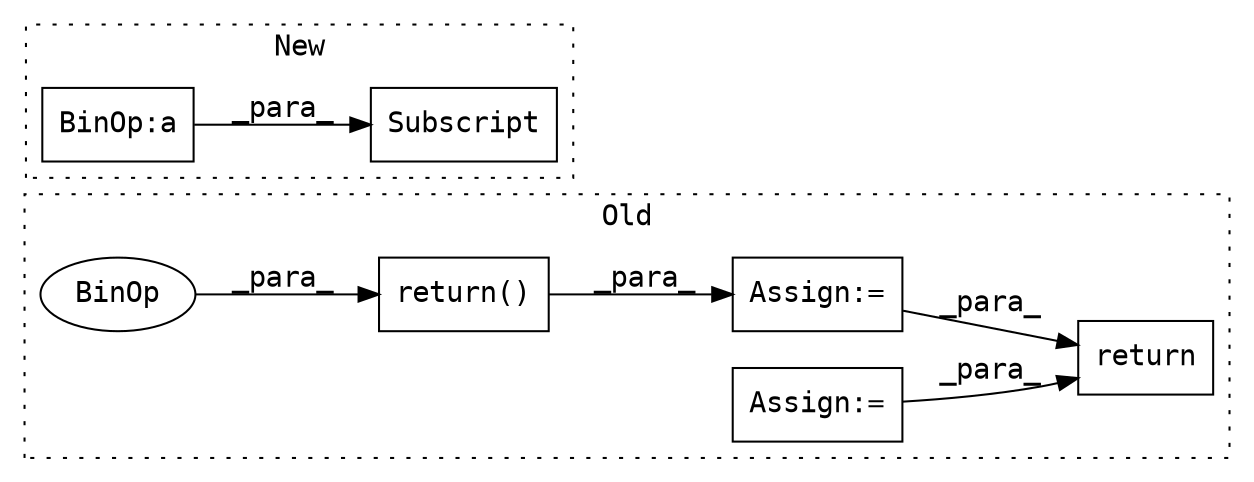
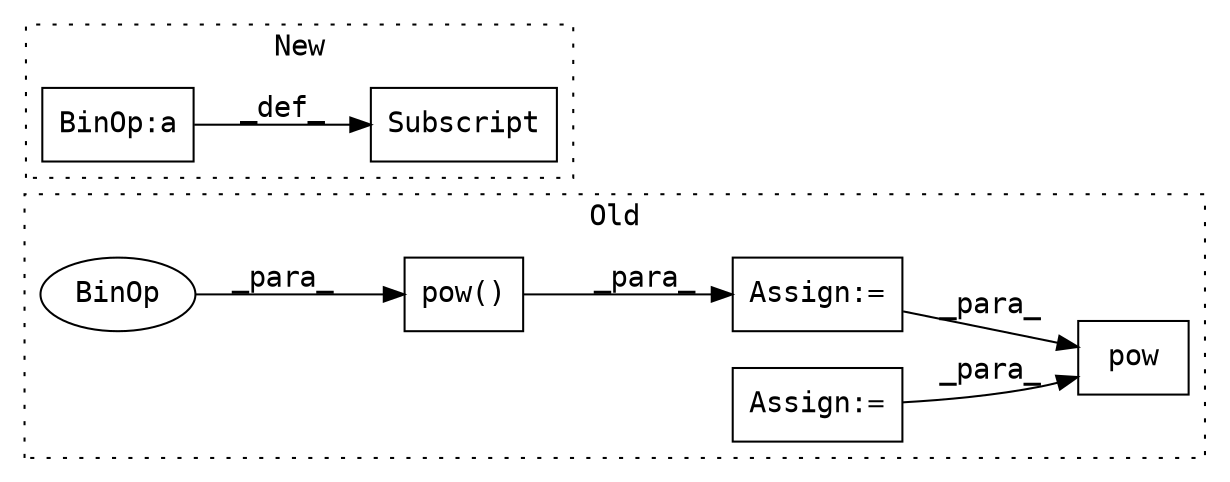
(283, 109) -> (283, 109)
(464, 294) -> (464, 294)
(1146, 358) -> (1133, 358)
